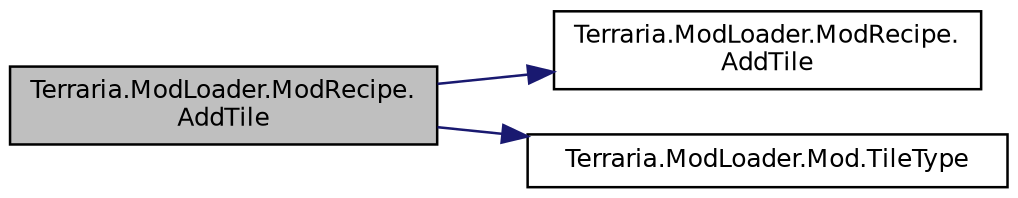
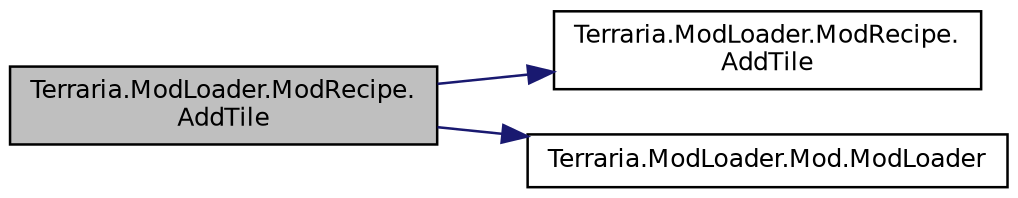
(768, 161) -> (768, 161)
